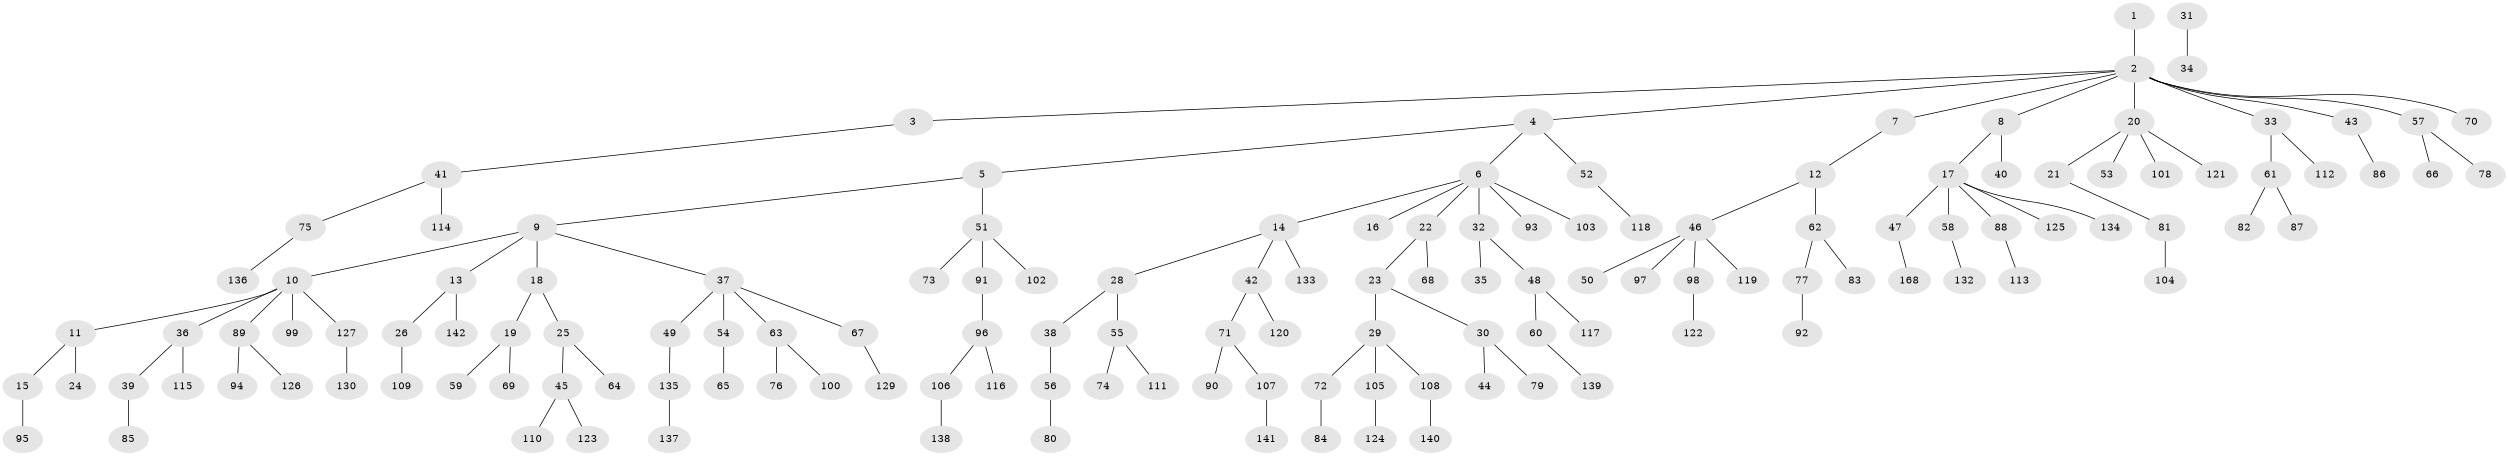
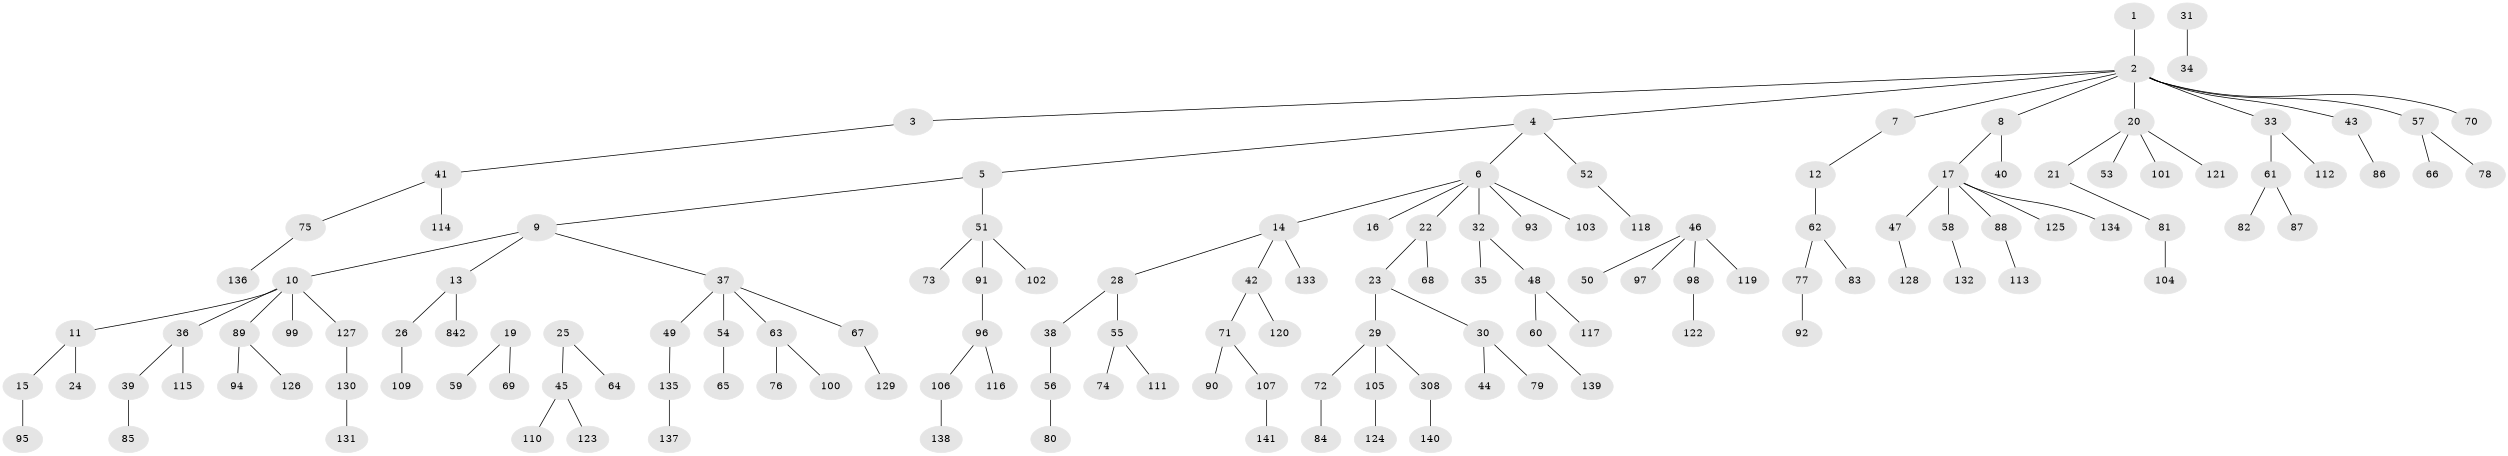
(1756, 201) -> none
(537, 281) -> none
(1910, 281) -> (1910, 281)
(456, 334) -> (456, 334)
(1431, 386) -> (1431, 386)
none -> (347, 439)
